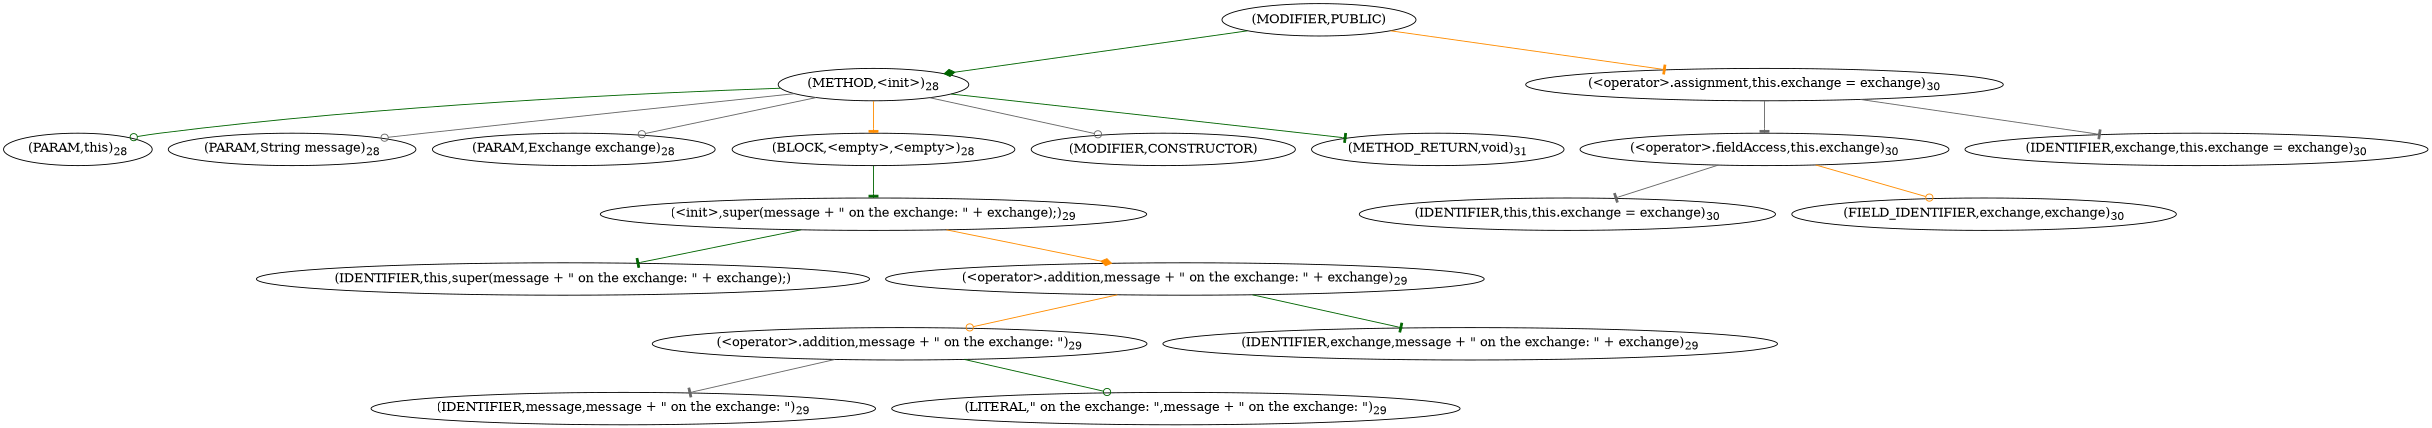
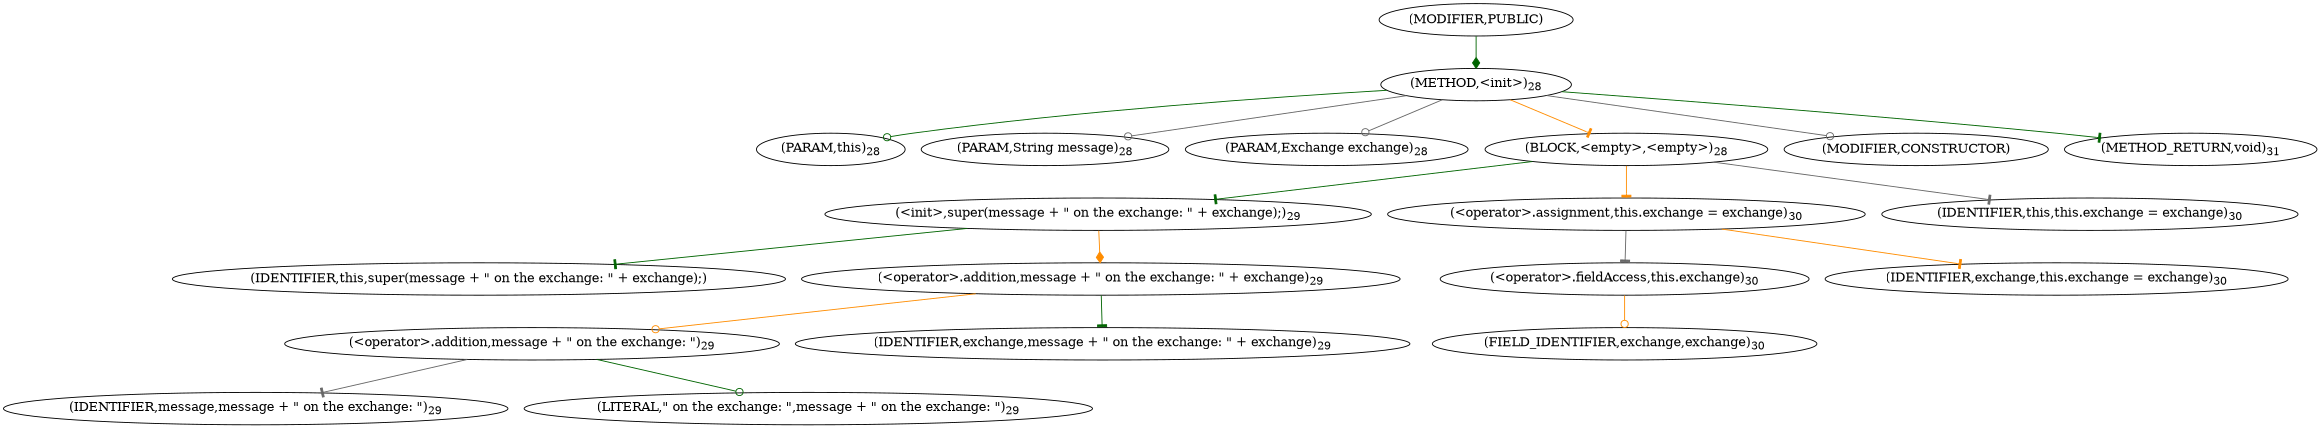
(1526, 50) -> (1626, 180)
(1979, 117) -> (1840, 246)
(1668, 181) -> (1850, 181)
